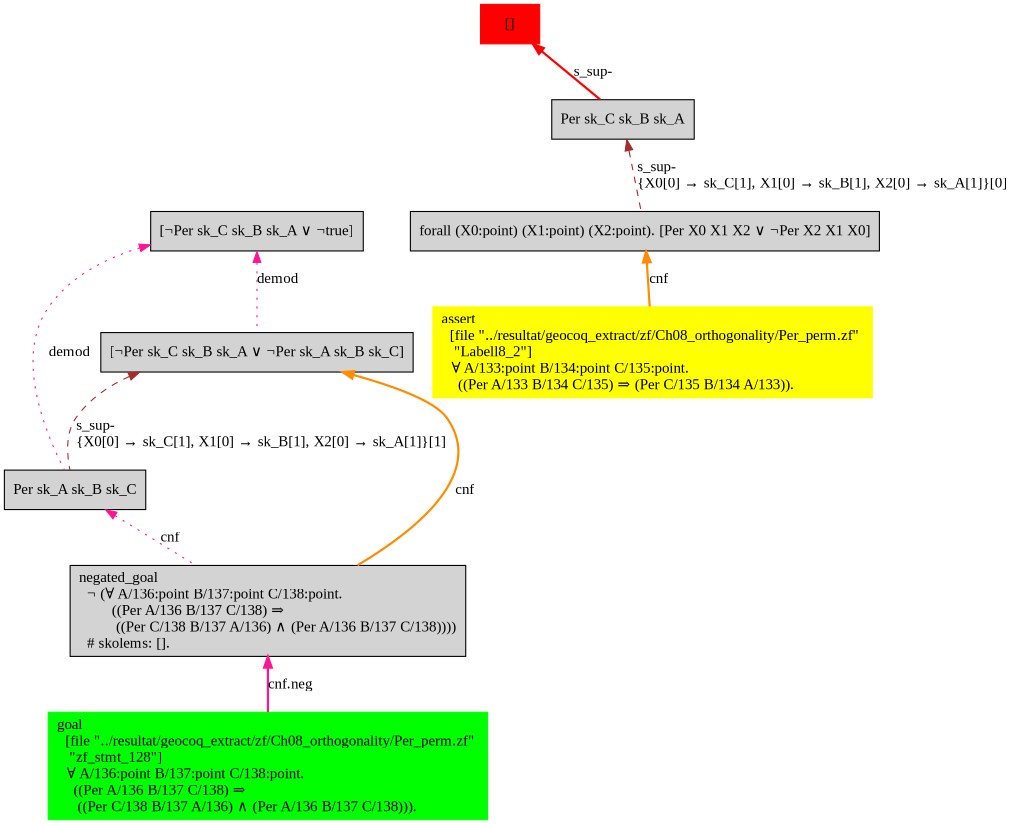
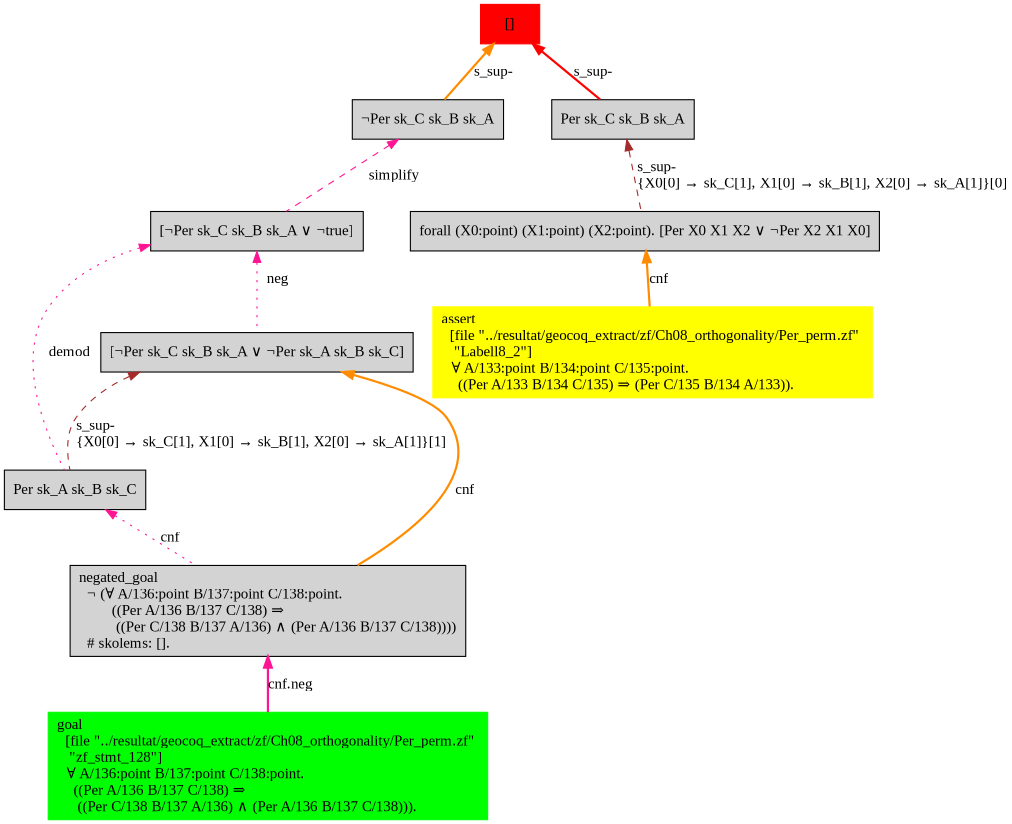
none -> (428, 119)
(278, 279) -> (278, 279)
